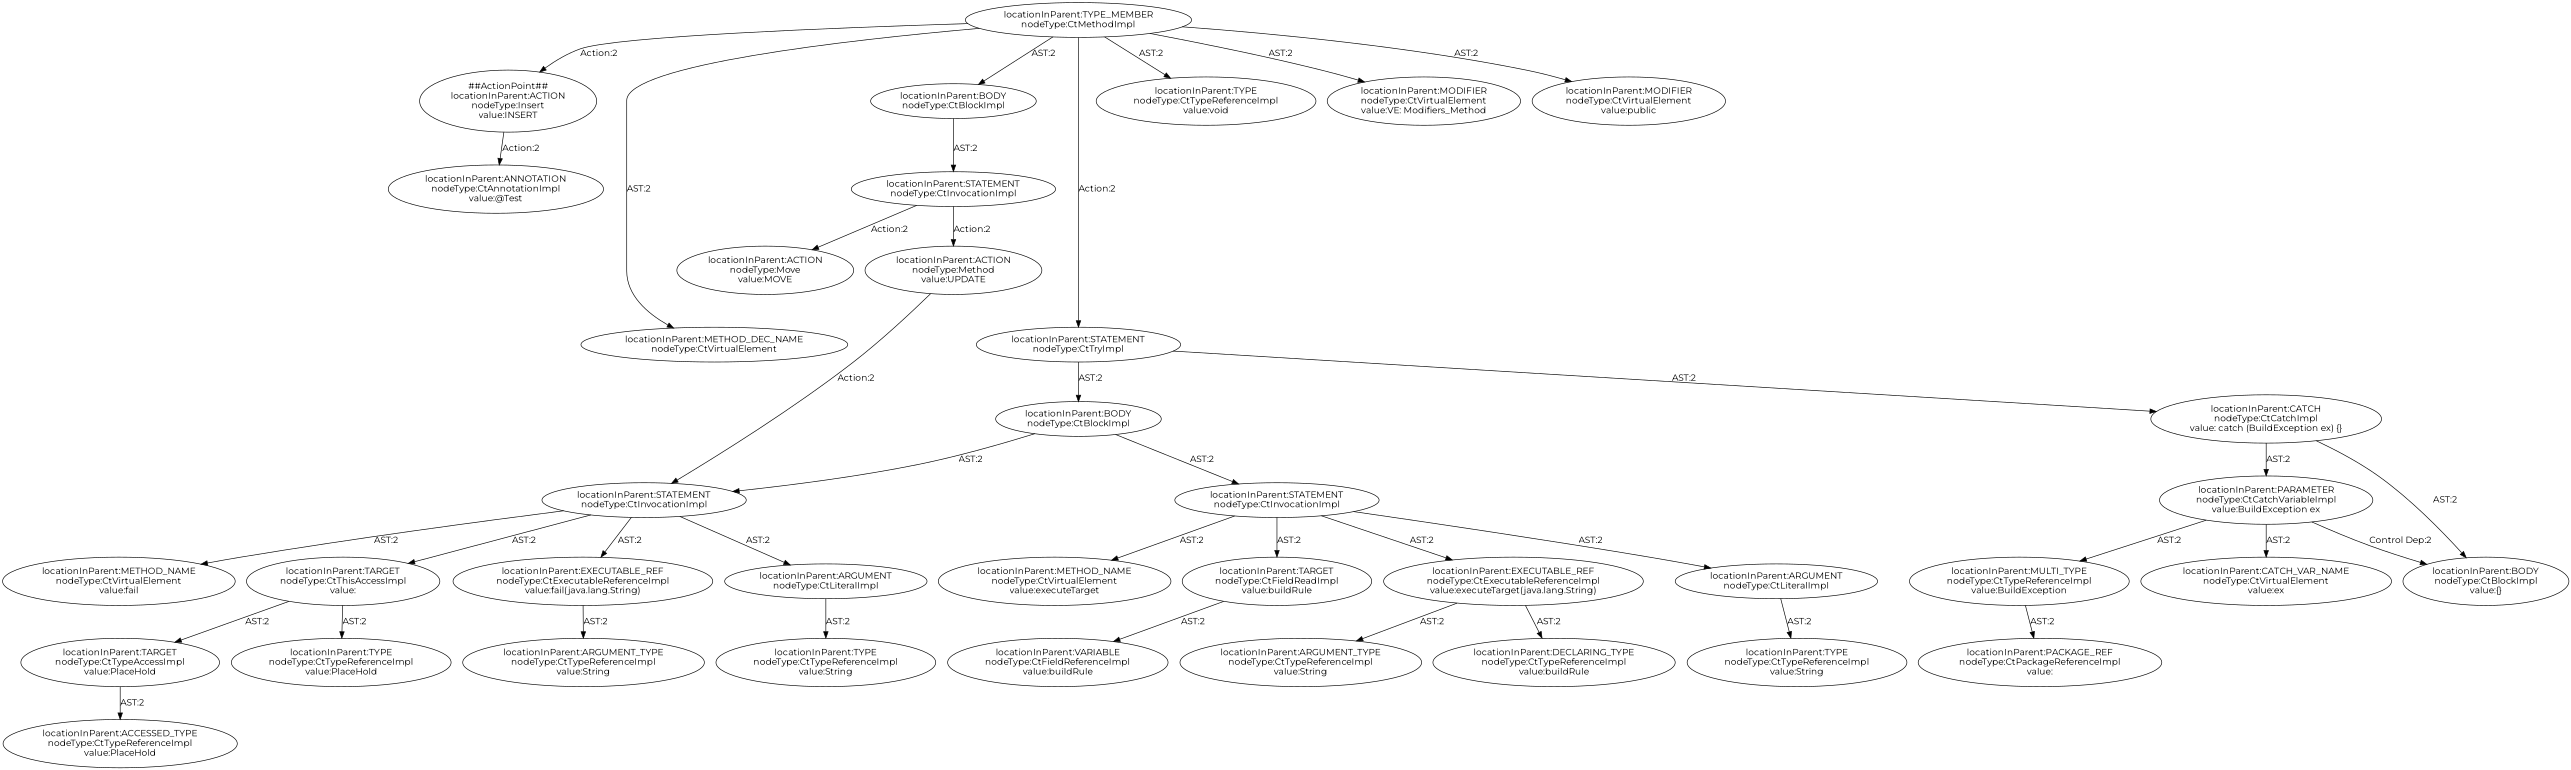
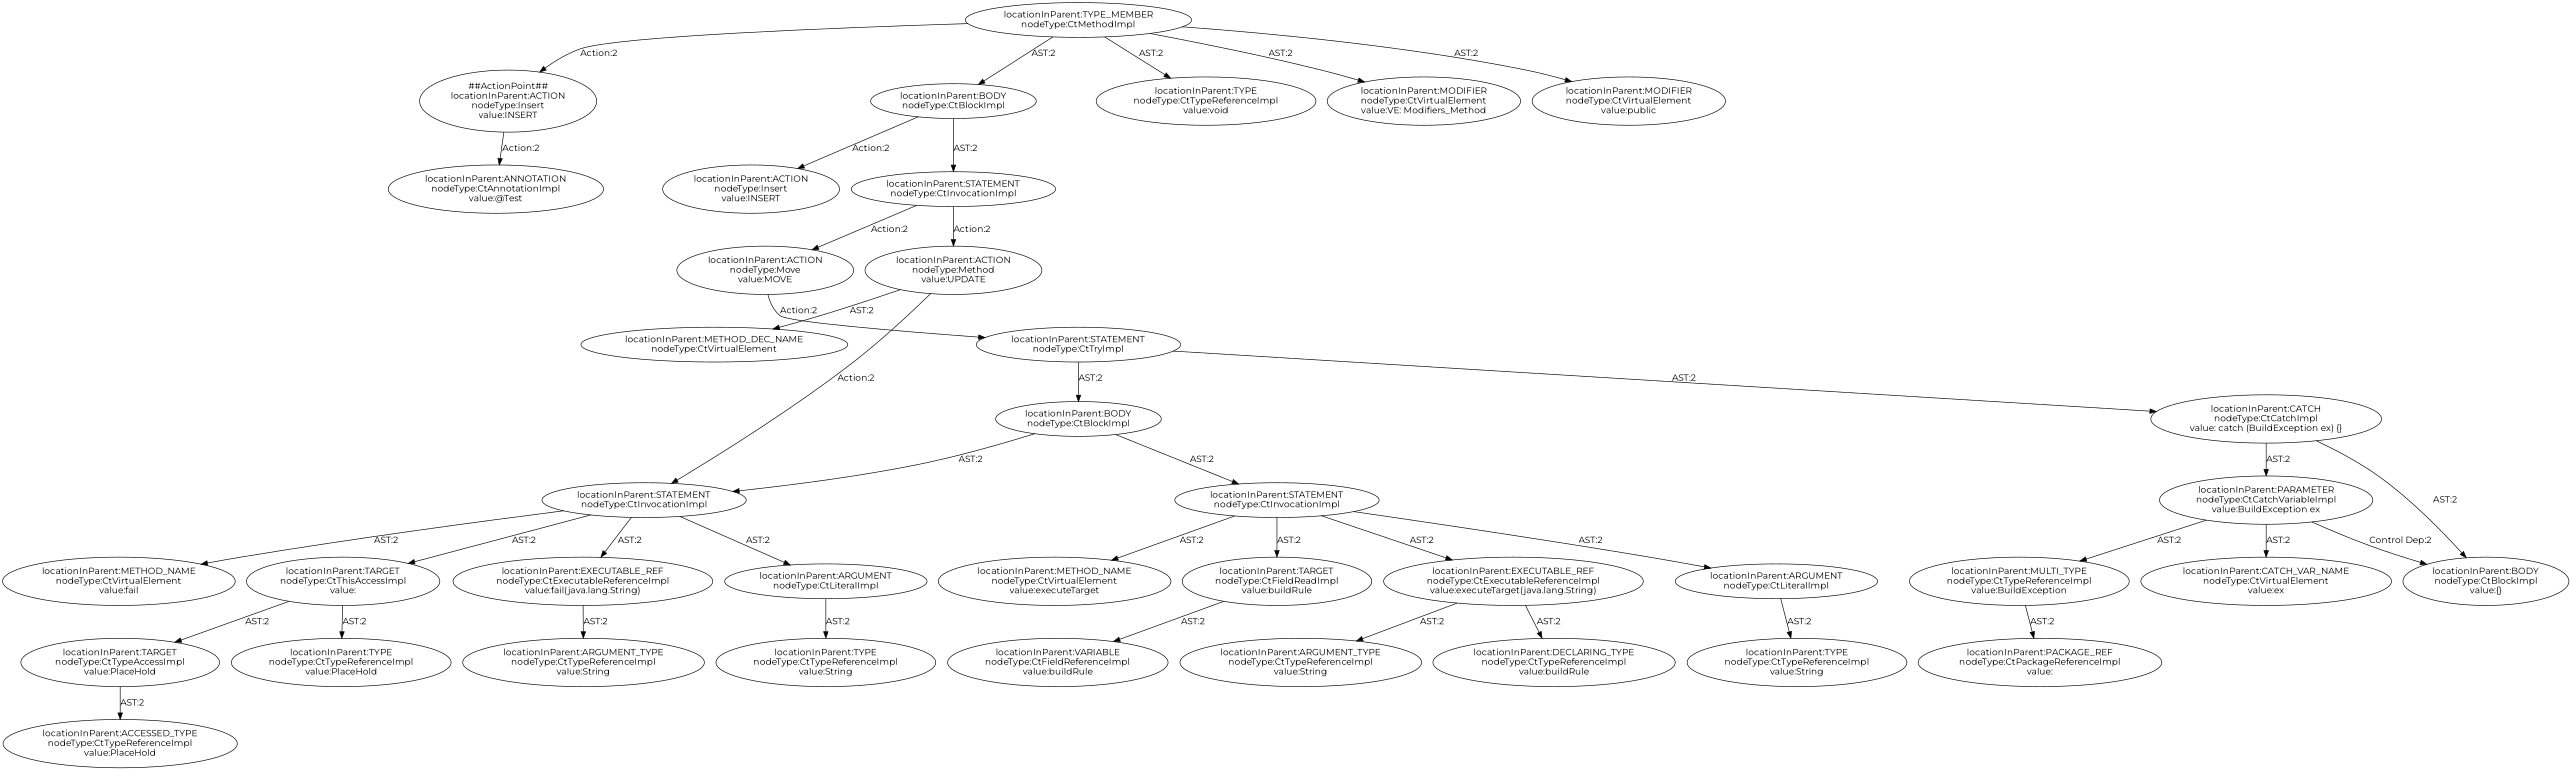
(679, 72) -> (840, 310)
(1078, 179) -> (867, 328)
none -> (751, 189)
